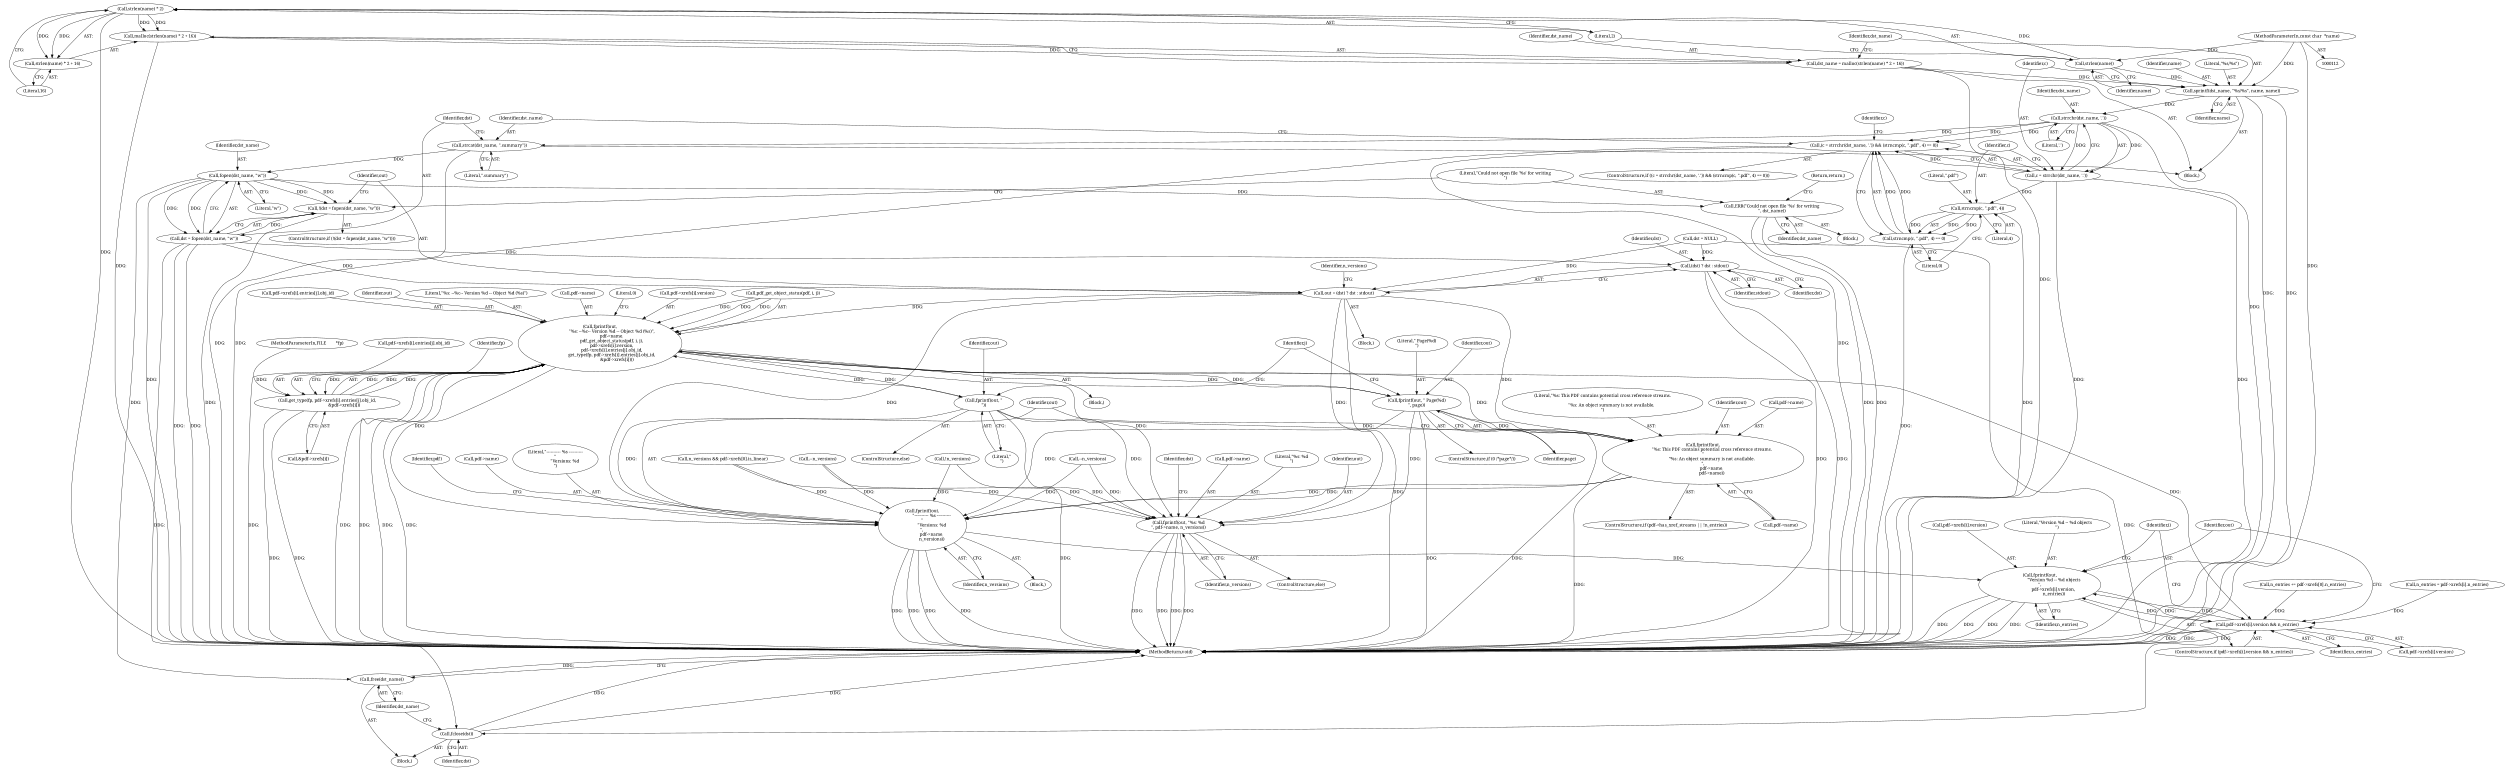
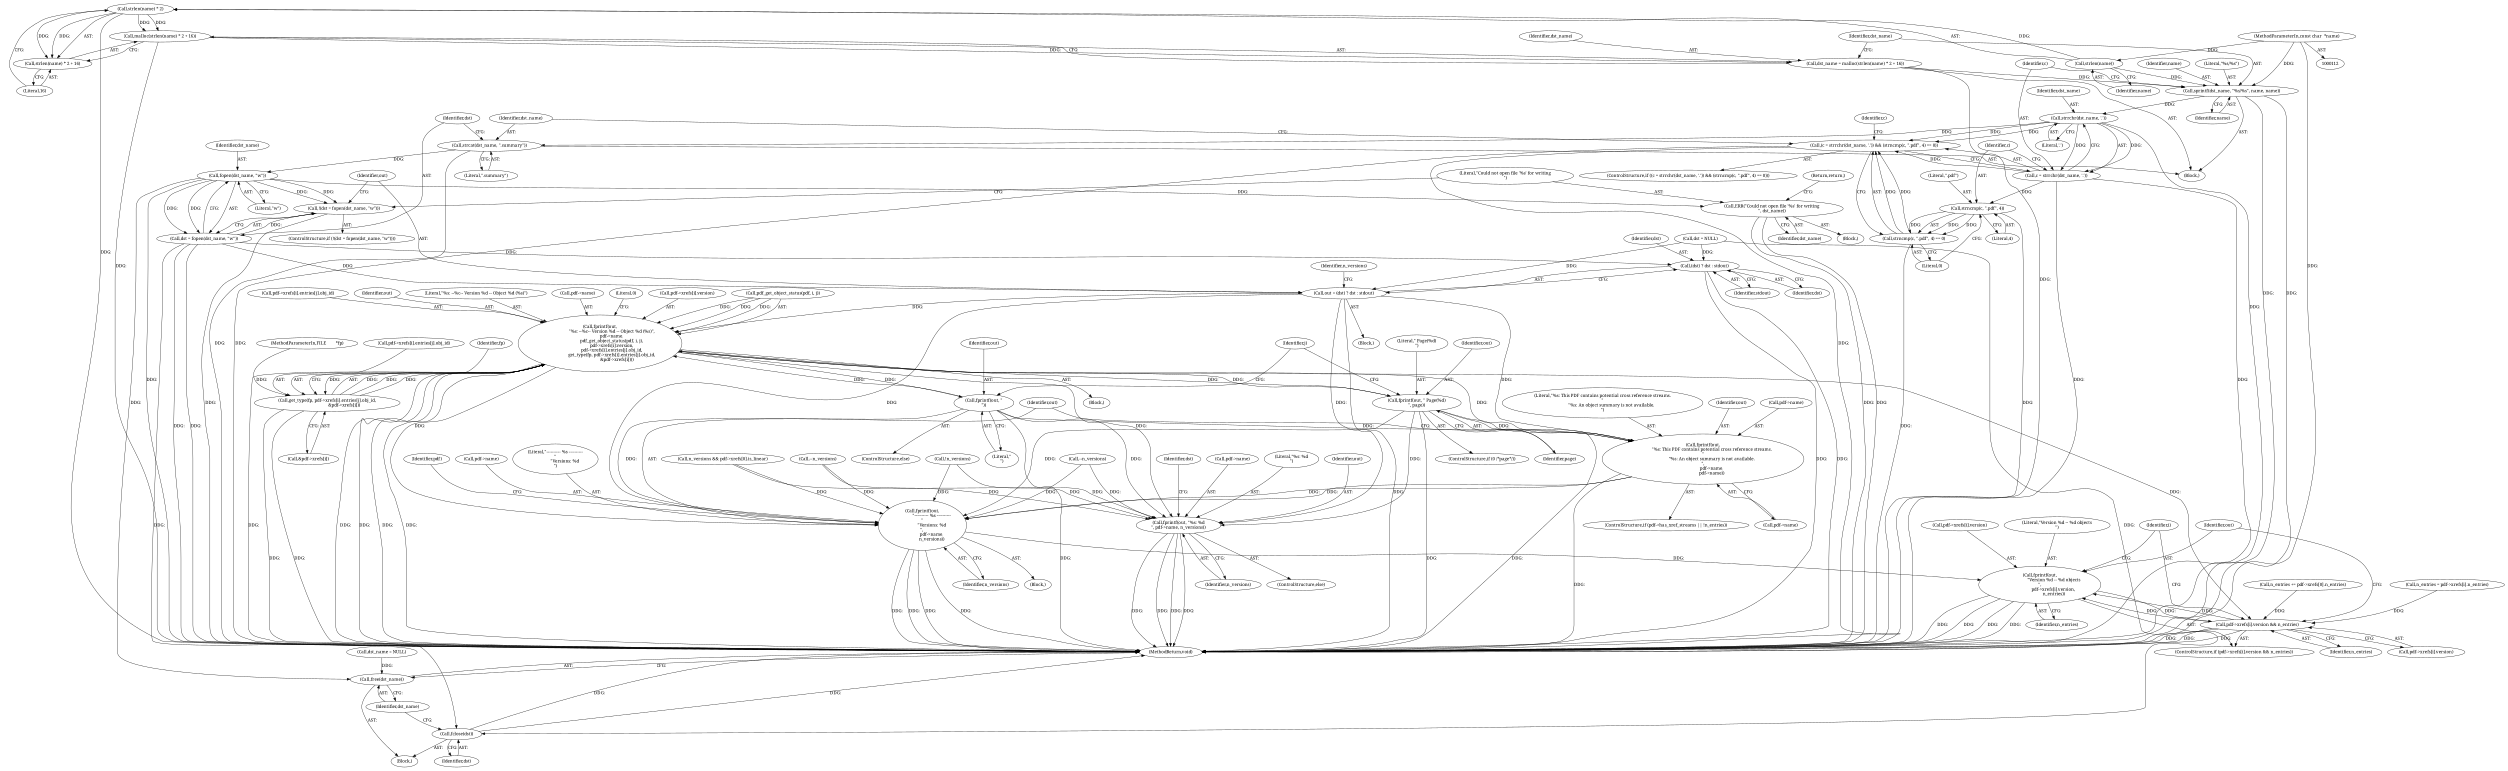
(1605, 36) -> none
none -> (118, 54)
(2250, 641) -> (2240, 636)
none -> (382, 652)
(569, 666) -> (569, 666)
